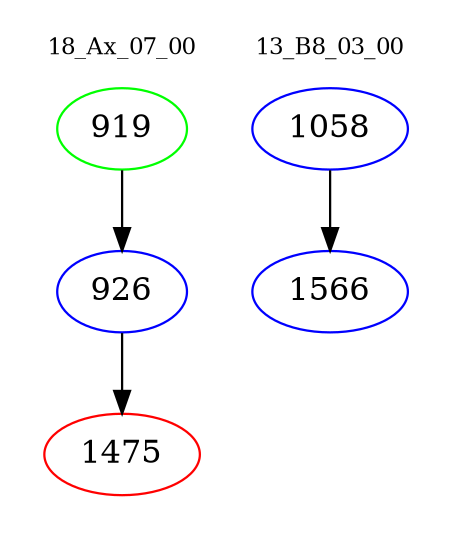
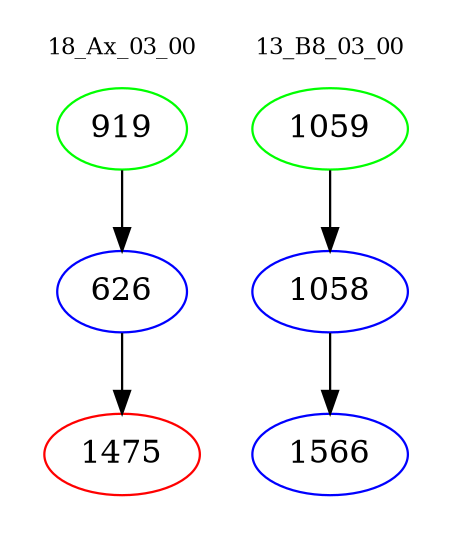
(122, 49) -> (122, 49)
none -> (330, 129)
(122, 292) -> (122, 292)
